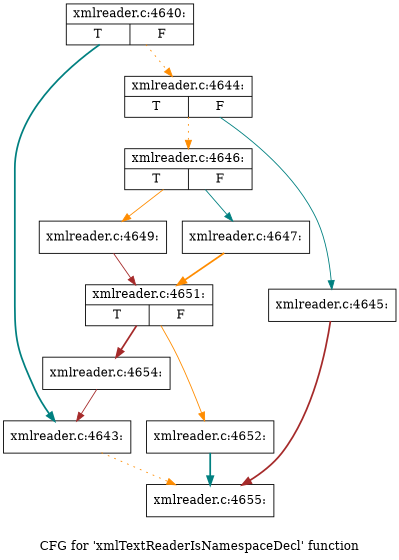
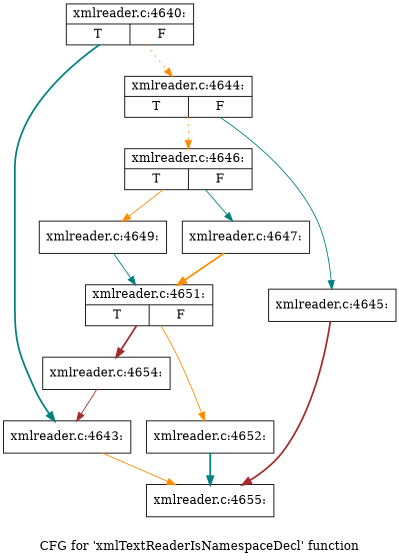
(122, 266) -> (122, 266)
(134, 467) -> (134, 467)
